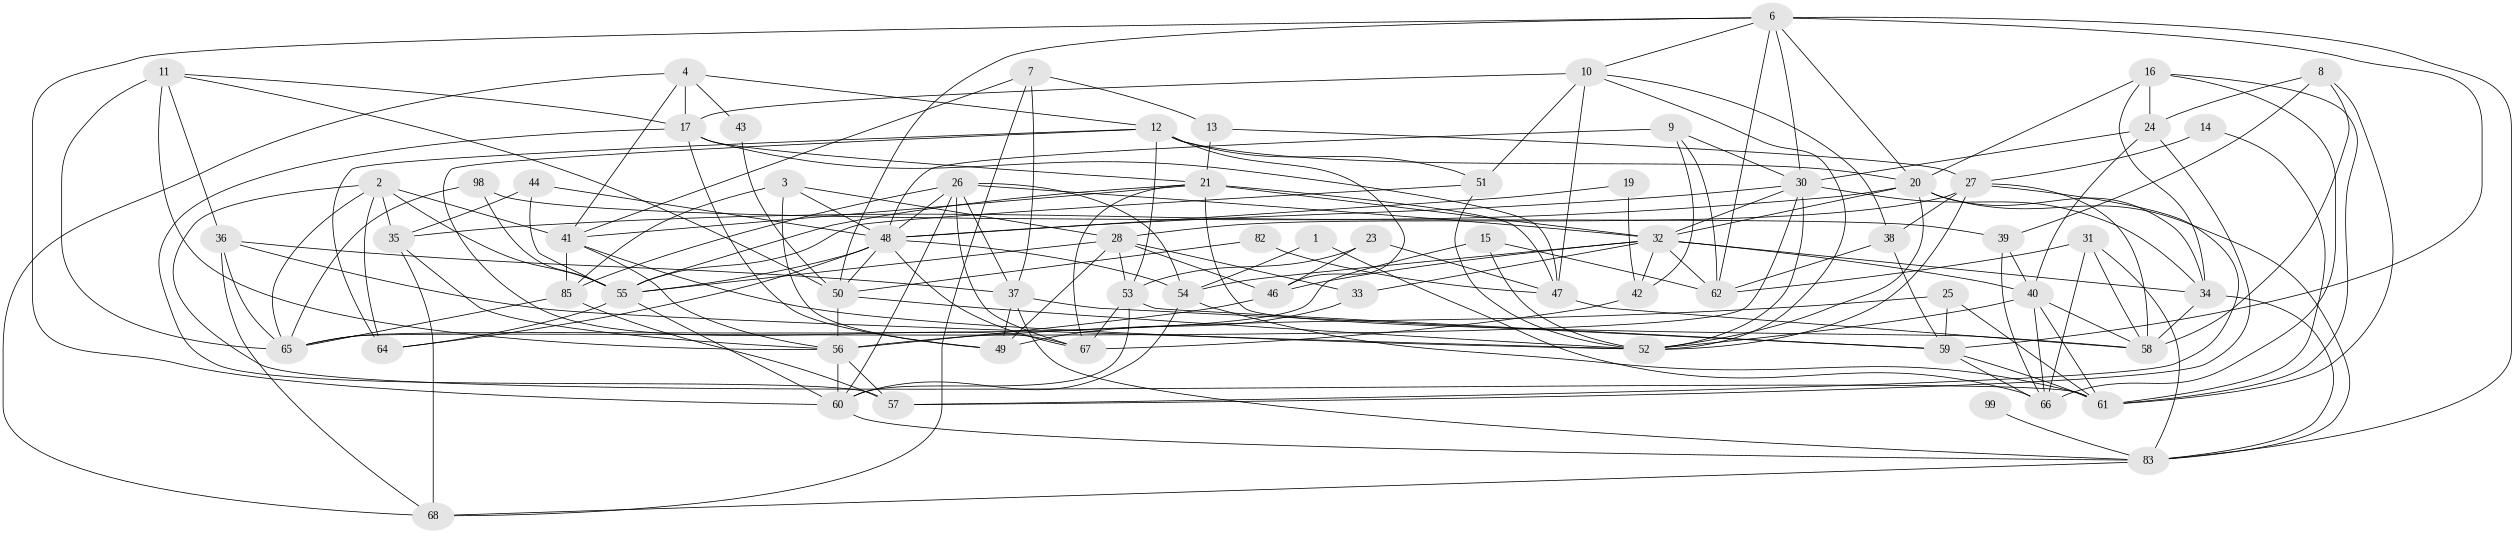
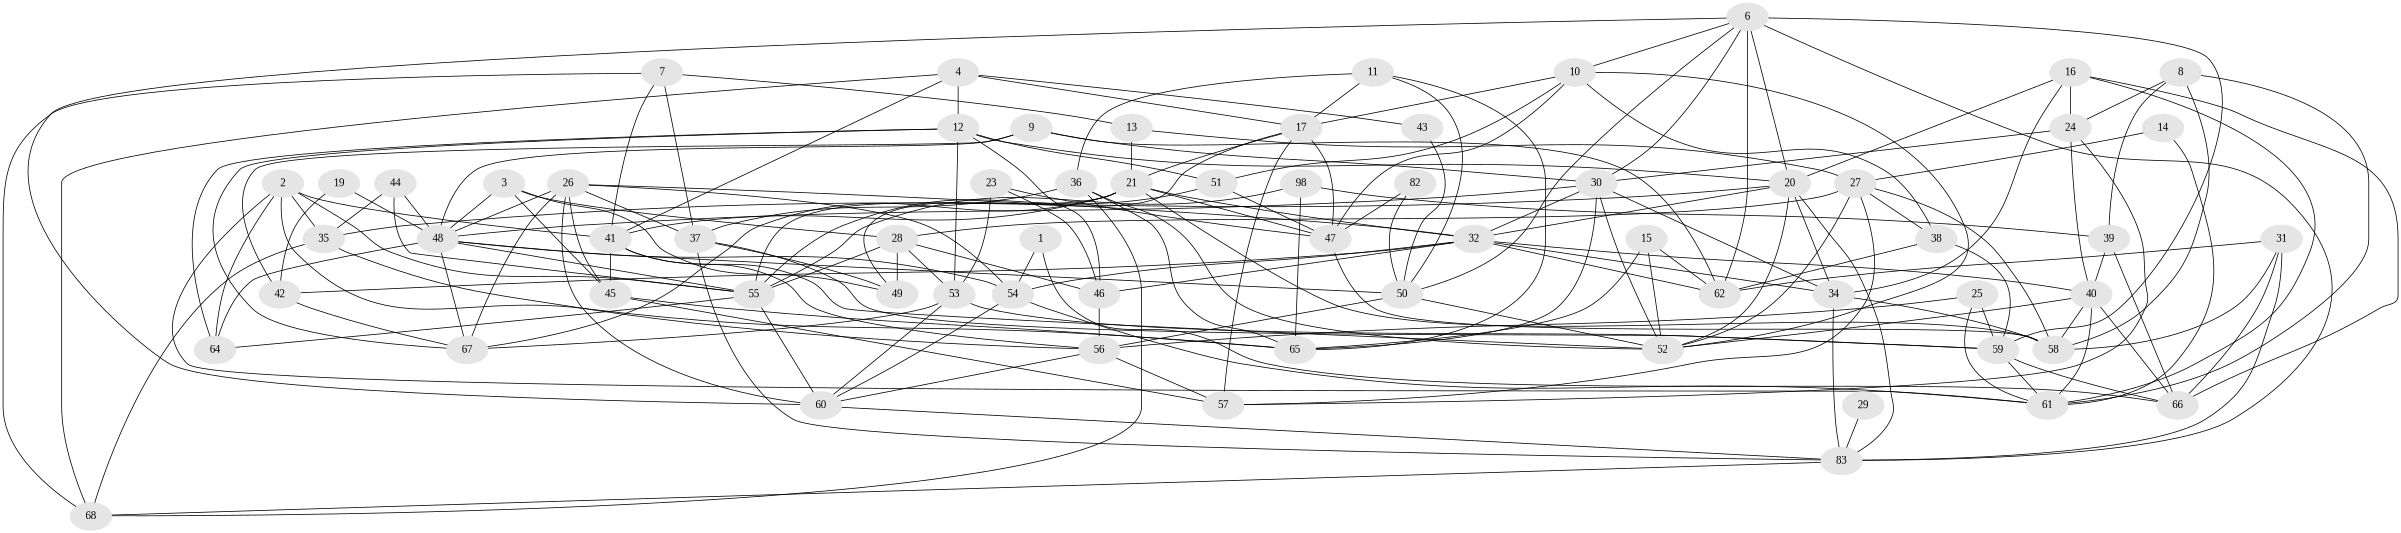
(567, 294) -> (610, 294)
(1357, 294) -> none
(1500, 307) -> (1273, 211)
(391, 324) -> none
(1990, 405) -> (1863, 405)
